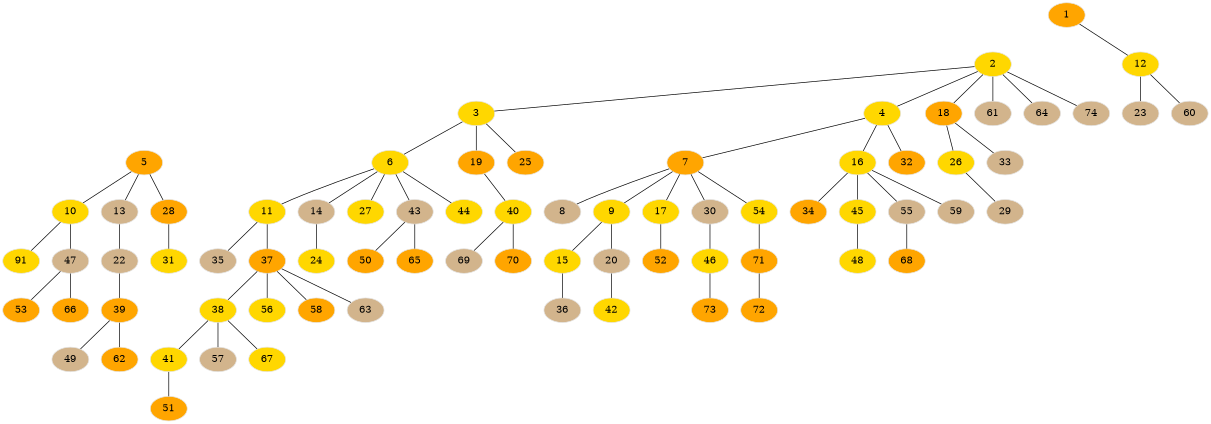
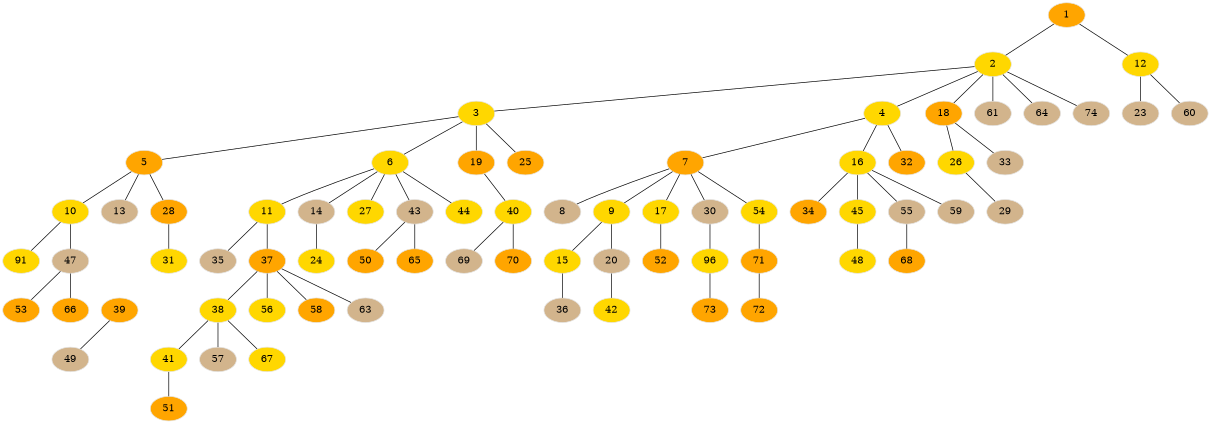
none -> (1030, 40)
none -> (310, 138)
(120, 261) -> none
(710, 261) -> (710, 261)
(120, 359) -> none
